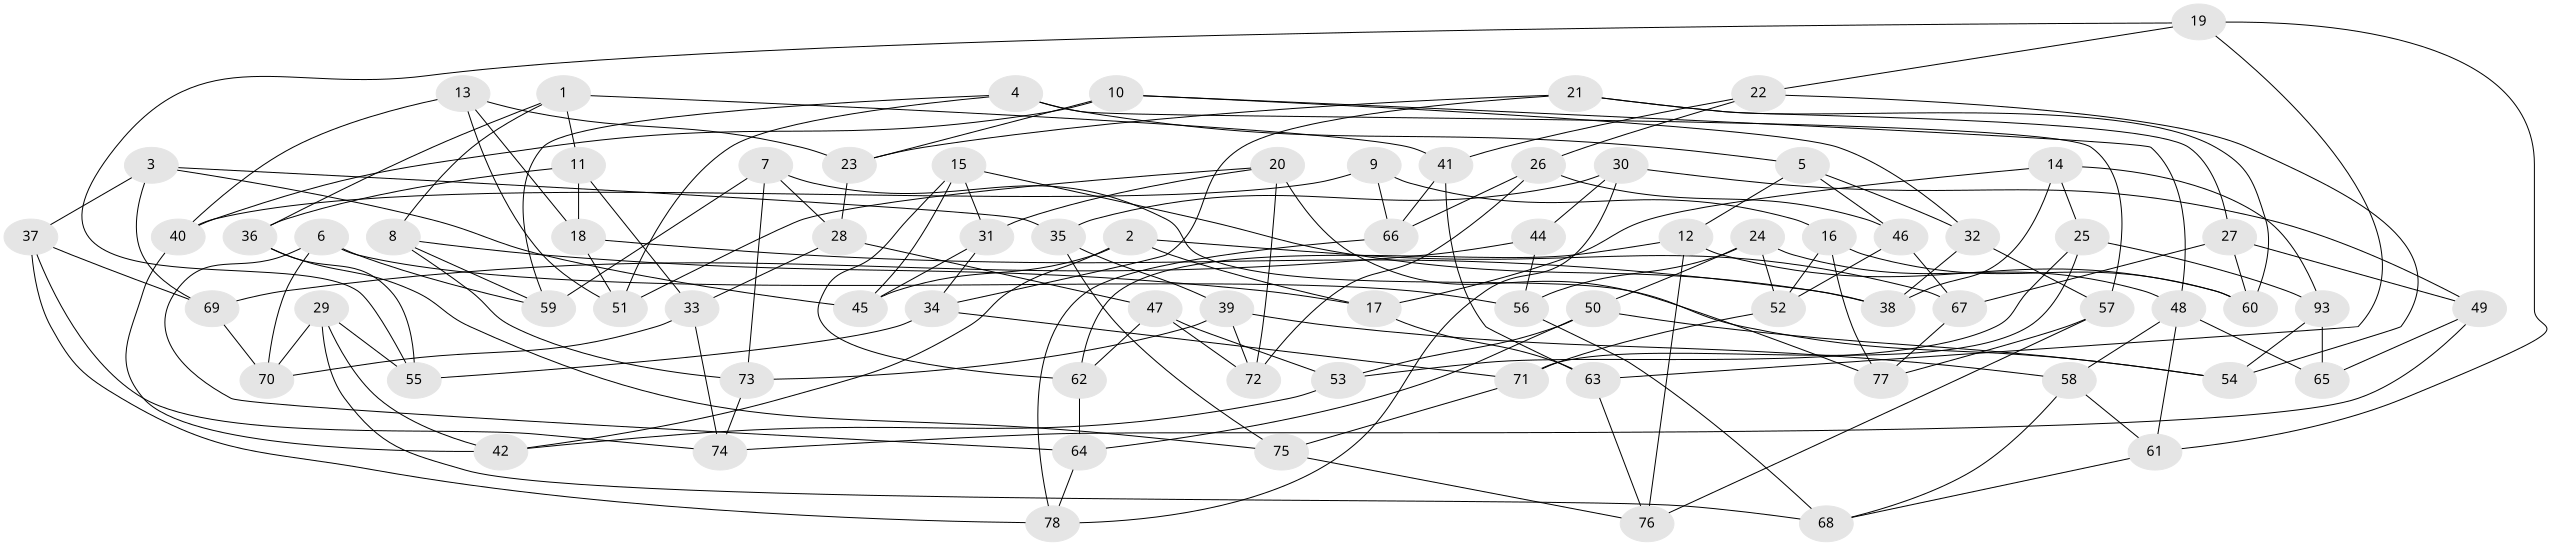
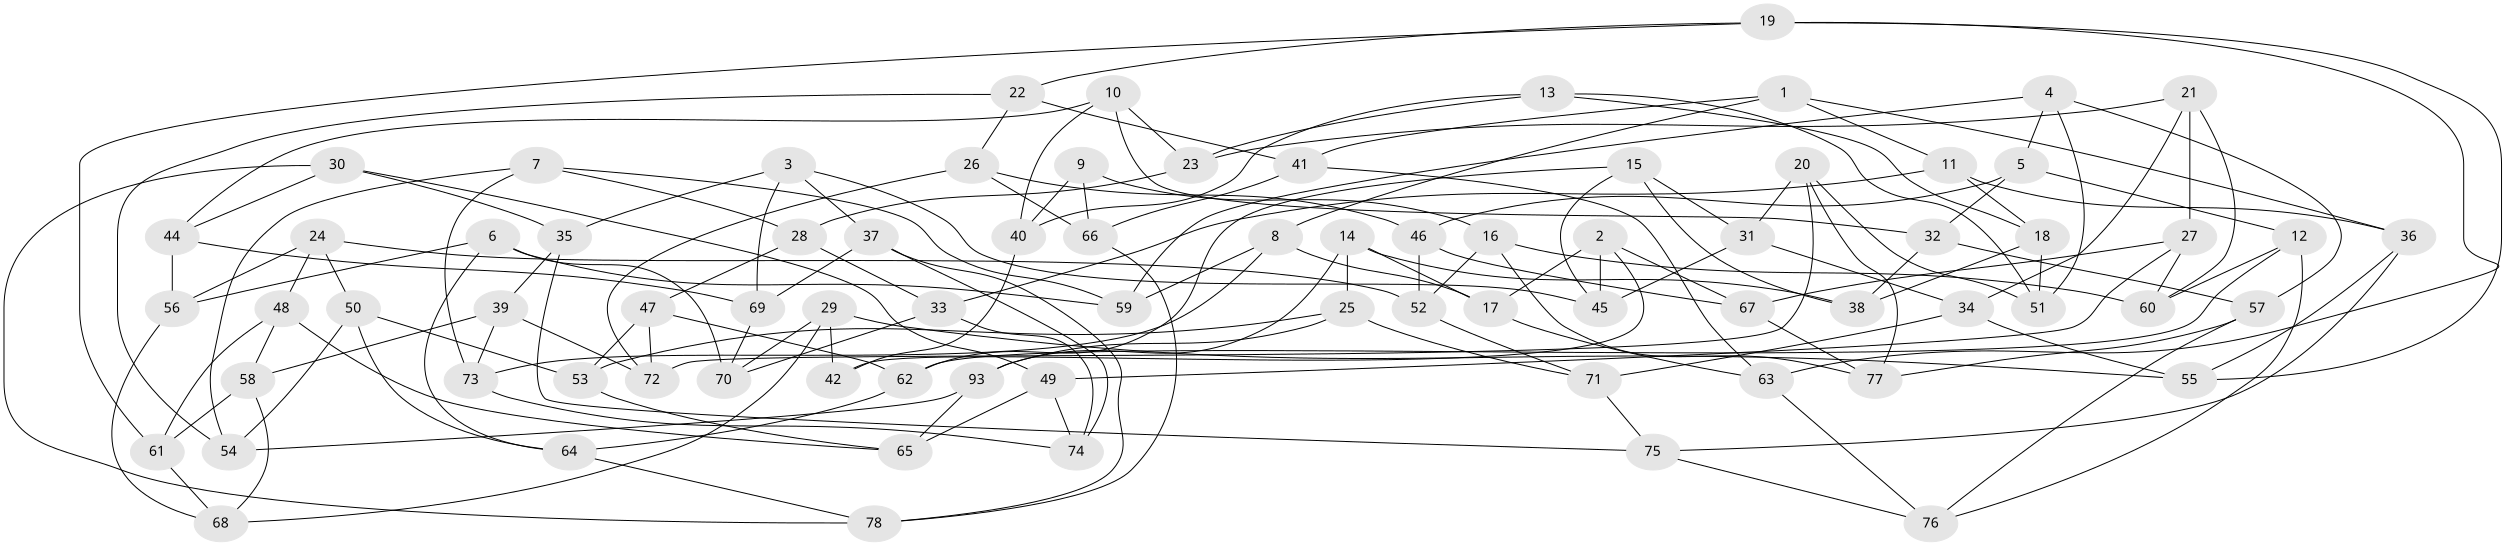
(1723, 122) -> (627, 120)
(903, 428) -> (759, 432)
